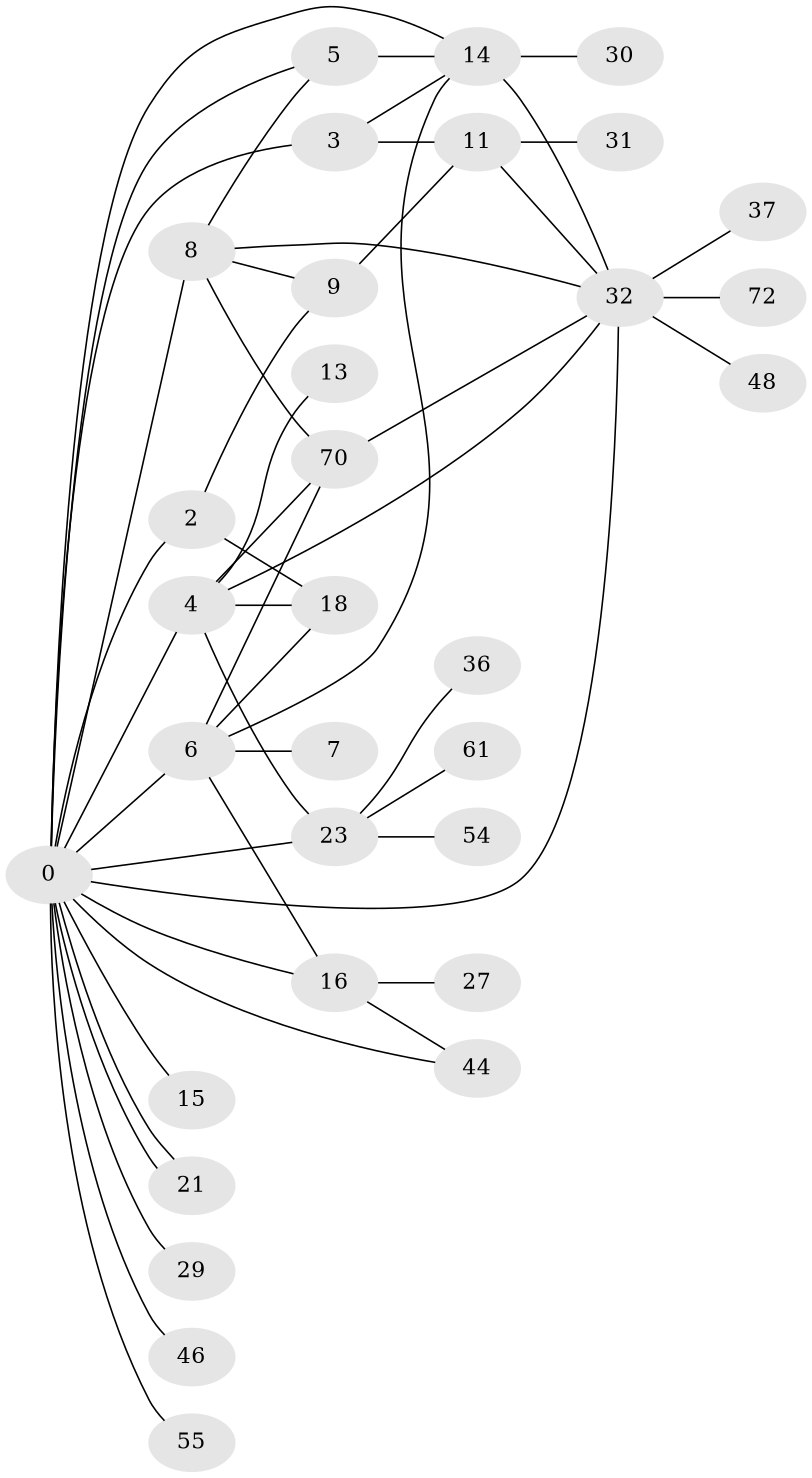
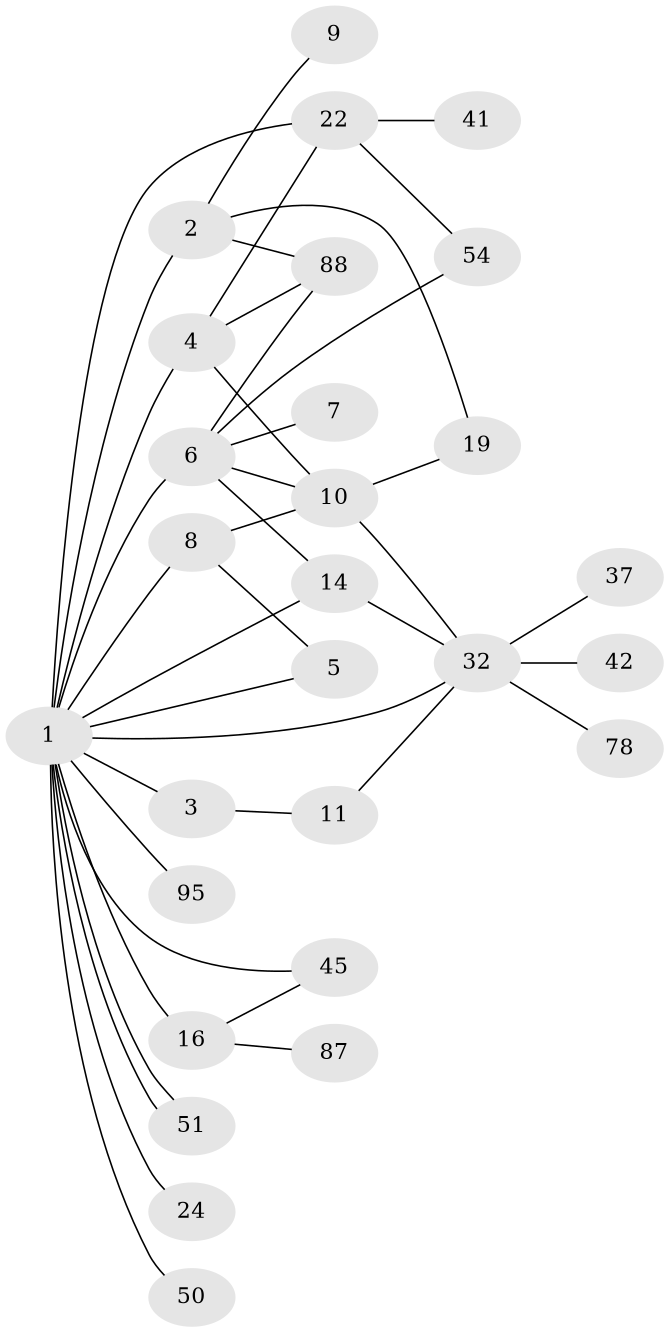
(406, 56) -> none
(620, 56) -> none
(406, 99) -> none
(620, 142) -> none
(416, 205) -> none
(418, 251) -> none
(263, 270) -> none
(763, 298) -> (620, 663)
(335, 374) -> none
(763, 383) -> (620, 749)
none -> (477, 446)
(335, 459) -> (335, 498)
(439, 471) -> none
(335, 605) -> (335, 266)
(477, 666) -> none
(477, 751) -> (477, 121)
(335, 837) -> (335, 121)
(263, 867) -> (325, 346)
(49, 875) -> (49, 736)
(477, 983) -> (335, 1053)
(477, 1068) -> (335, 968)
(192, 1100) -> (192, 895)
(192, 1186) -> (192, 1126)
(192, 1271) -> (192, 1212)
(192, 1357) -> none
(192, 1443) -> (192, 1297)
